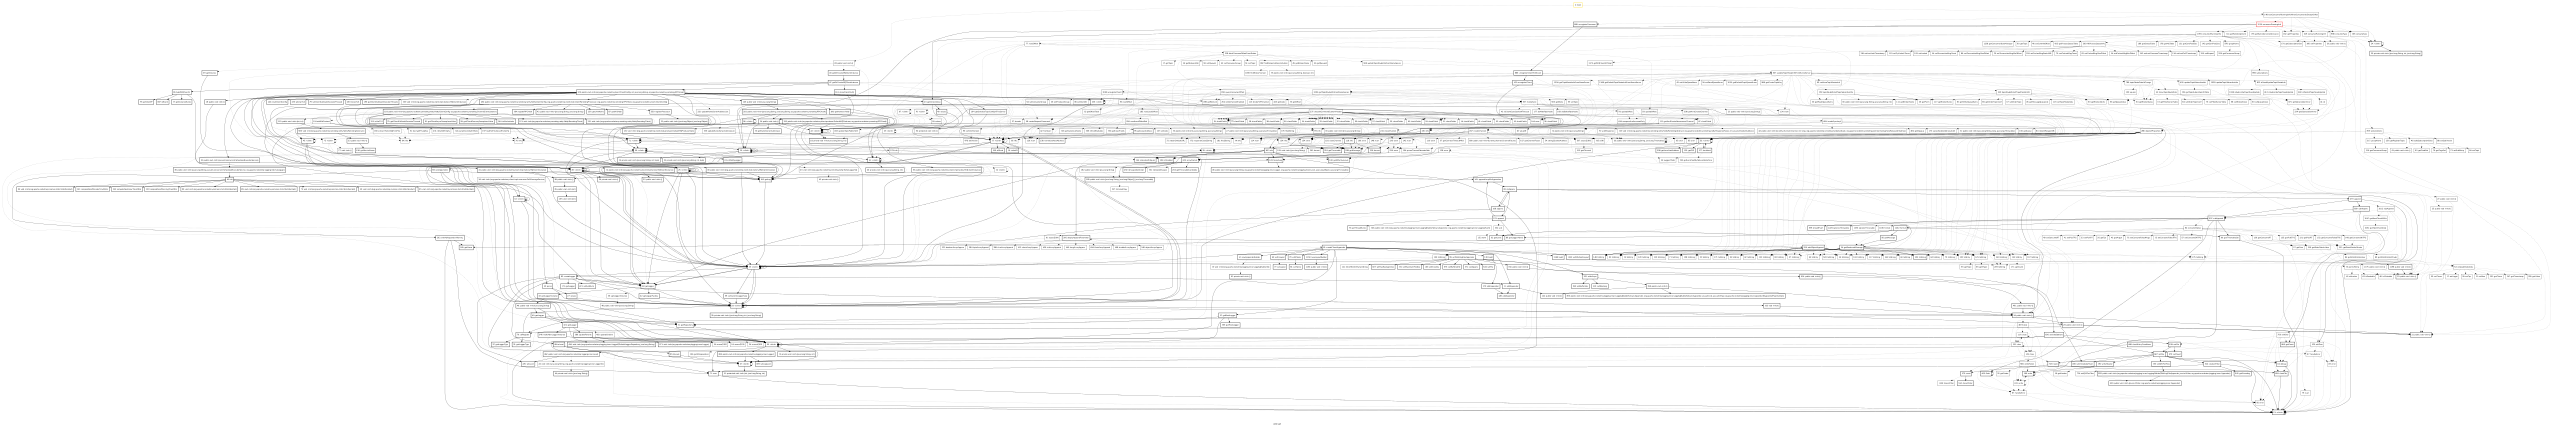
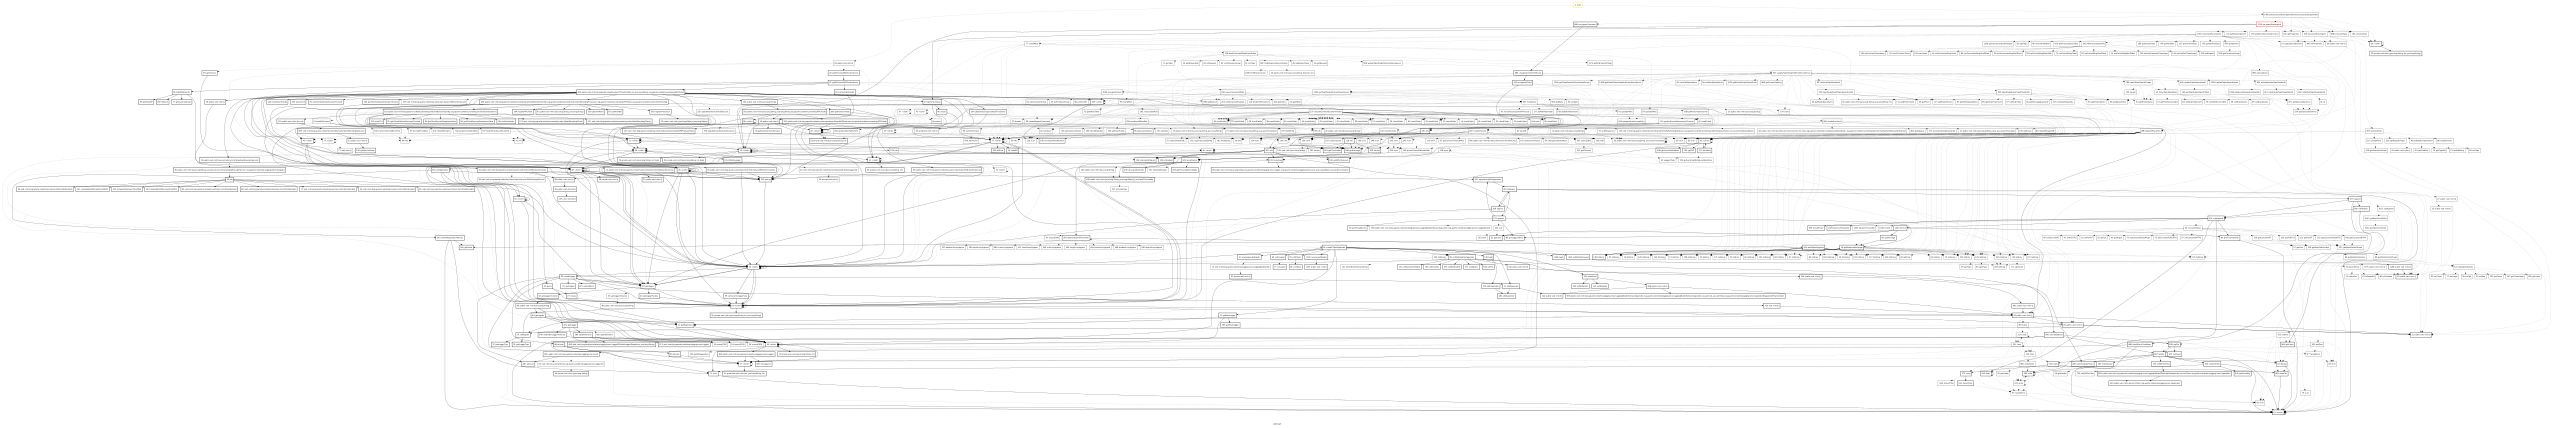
(1815, 53) -> (1422, 58)
(353, 102) -> none
(1920, 257) -> none
(2403, 258) -> (2292, 287)
(1383, 267) -> none
none -> (2124, 403)
